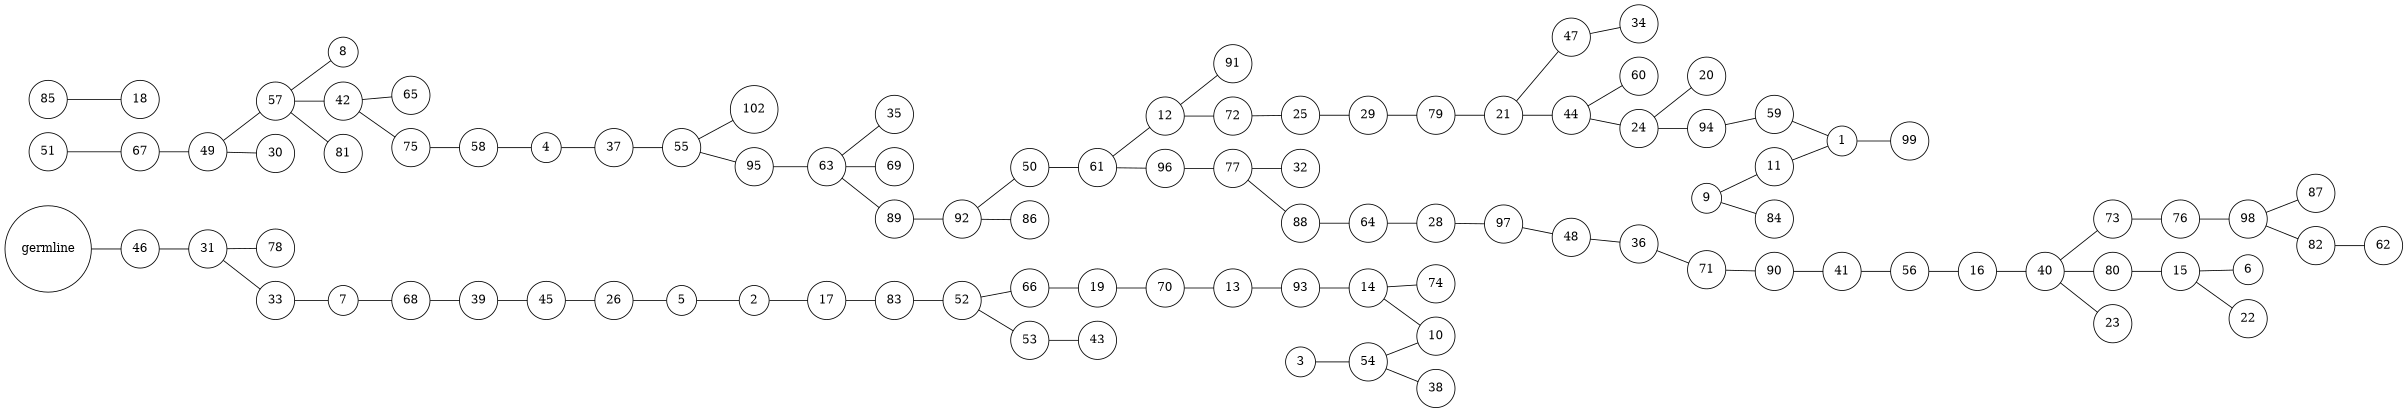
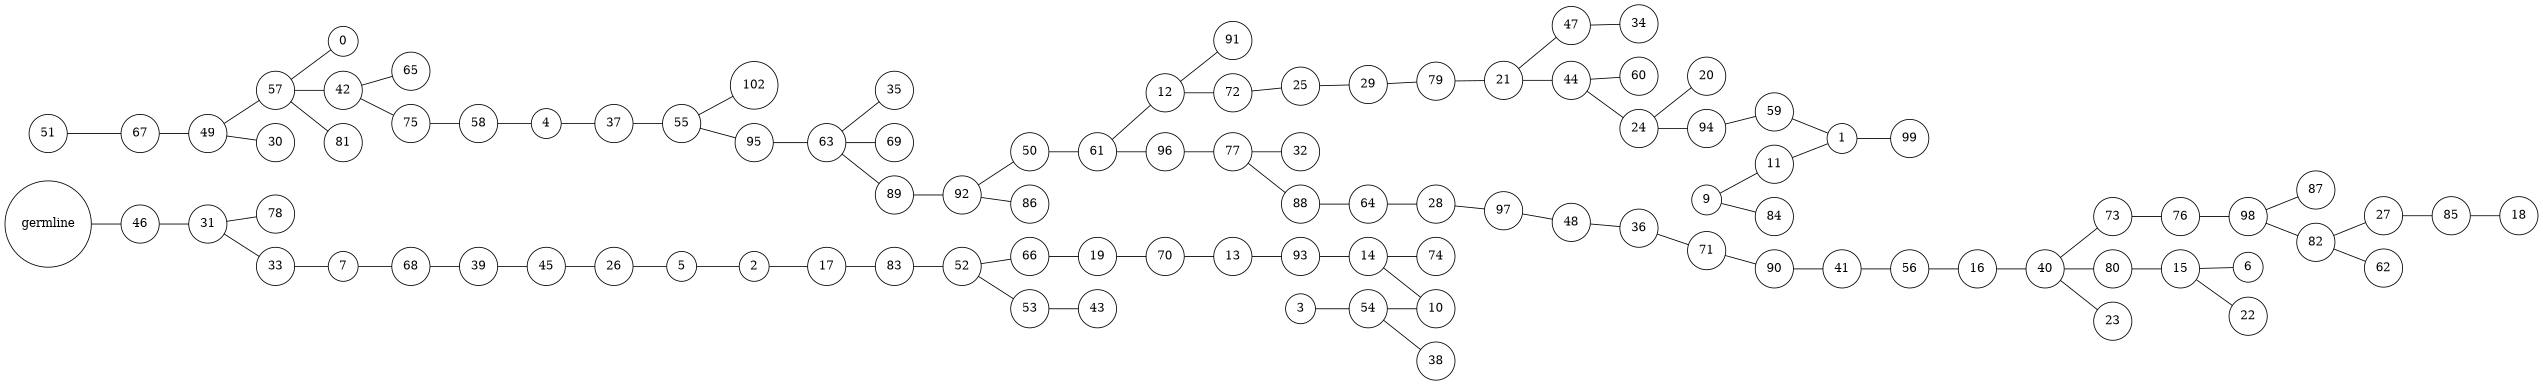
(343, 52) -> (343, 41)
none -> (2384, 216)
